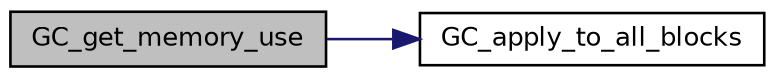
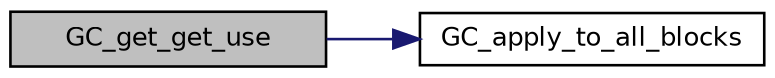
(168, 39) -> (168, 39)
